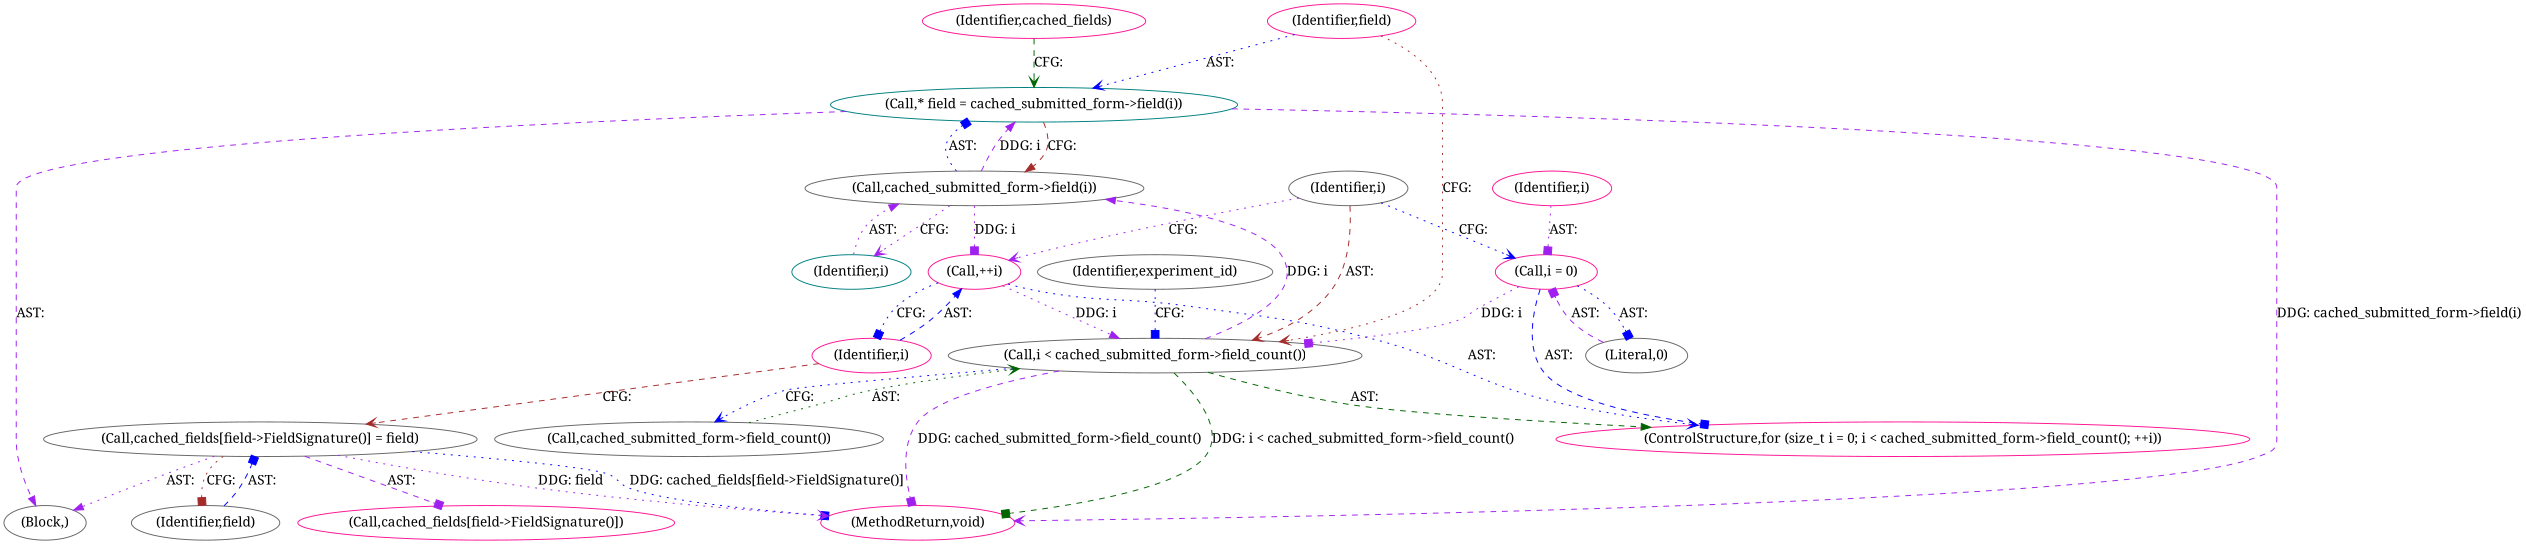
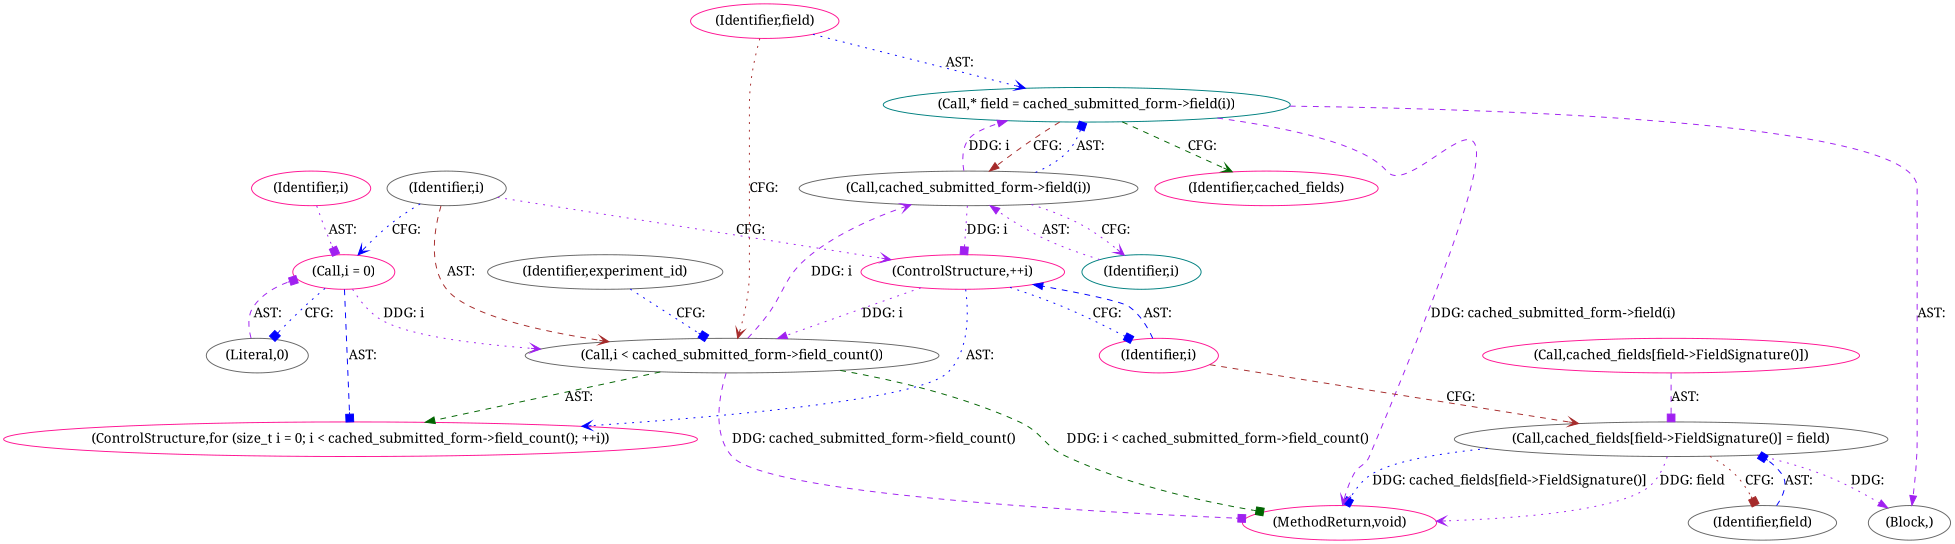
(1034, 58) -> (1173, 145)
(1263, 239) -> (810, 256)
(974, 272) -> (963, 272)
(1636, 314) -> (321, 314)
(1421, 329) -> (434, 336)
(689, 439) -> none
(369, 479) -> (1671, 393)
(183, 481) -> (1870, 481)
